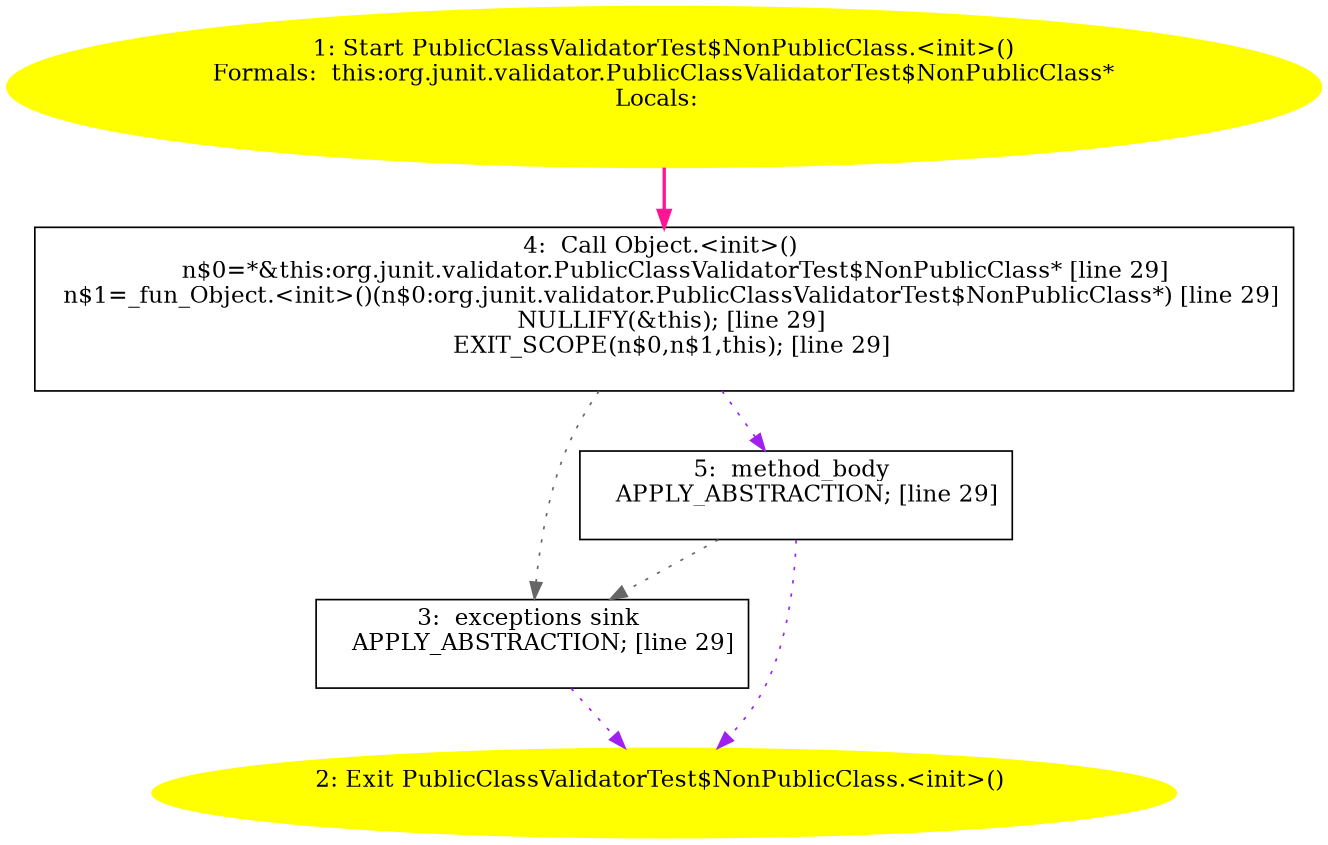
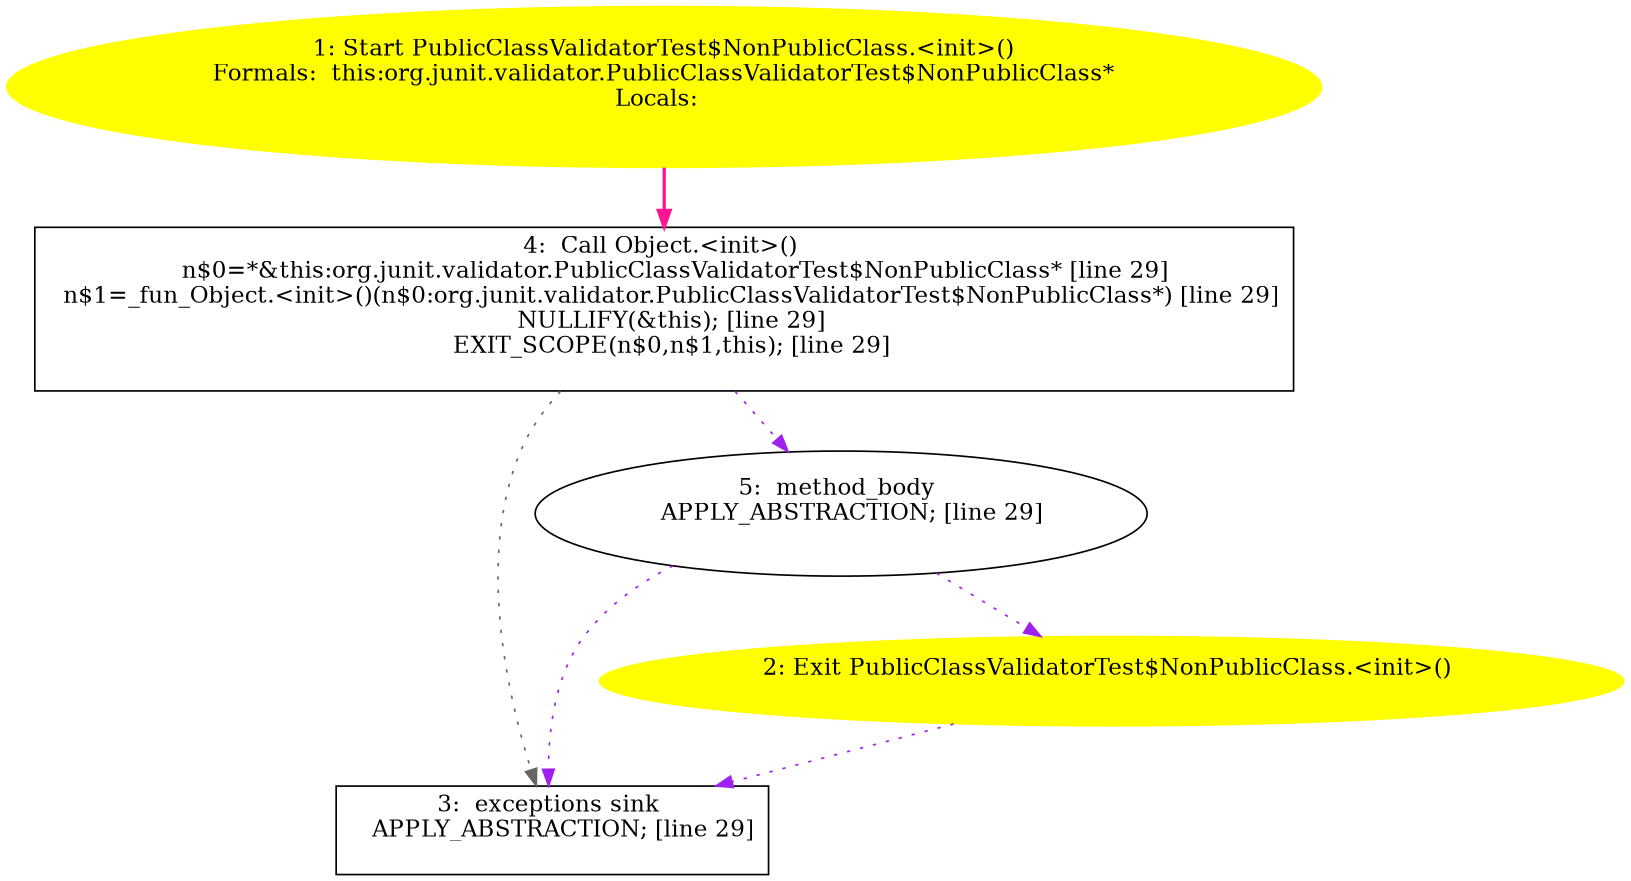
(796, 495) -> (841, 514)
(672, 566) -> (577, 647)
(592, 712) -> (843, 753)
